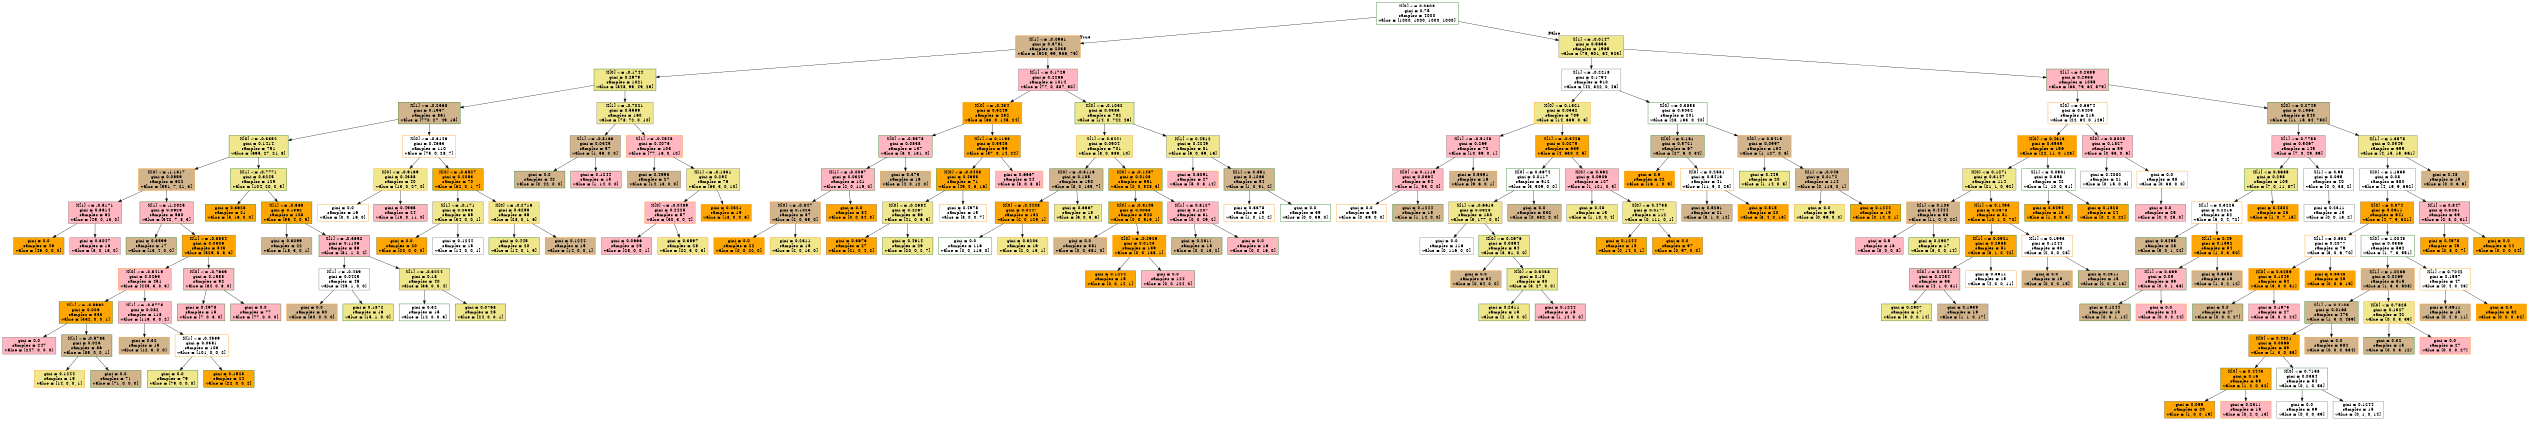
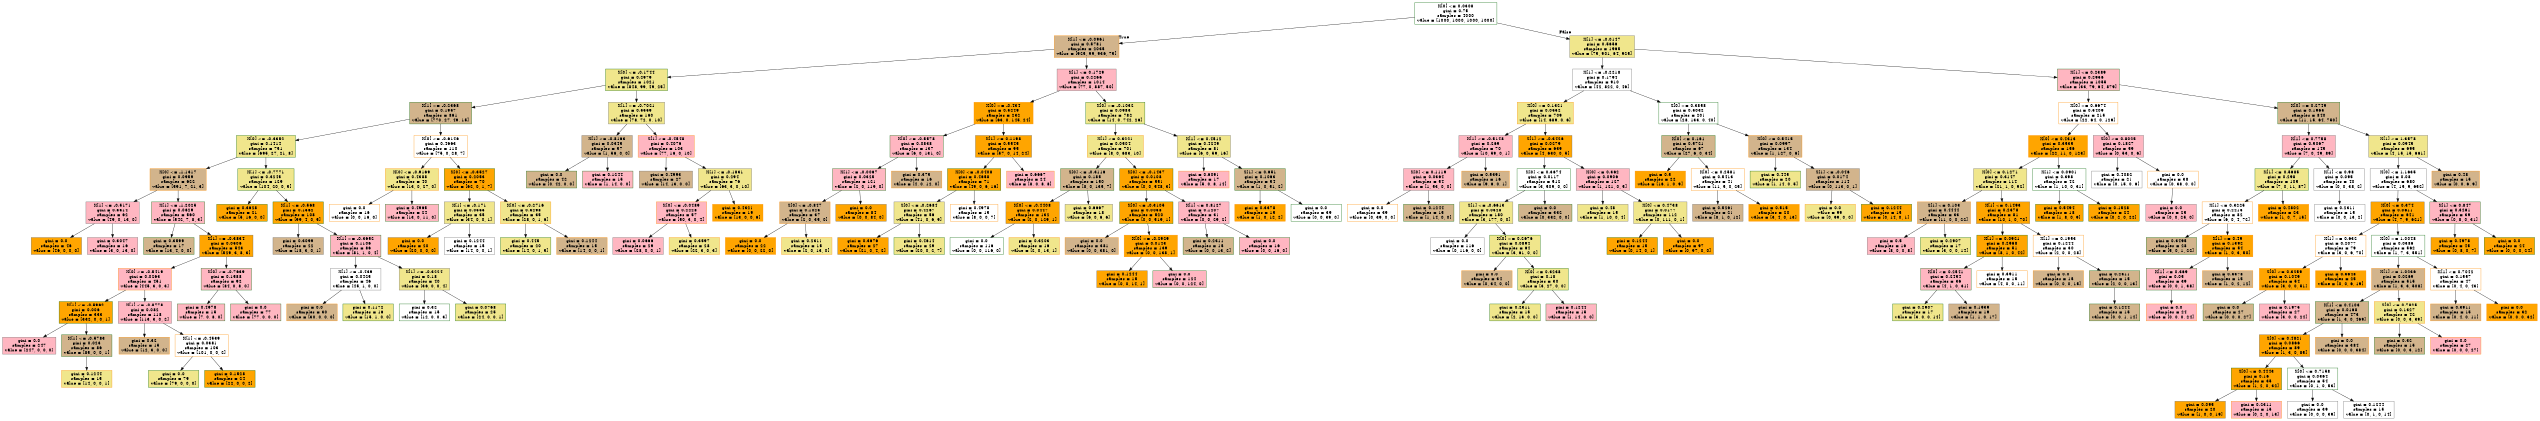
(1193, 180) -> (1204, 180)
(1249, 213) -> (1260, 213)
(1819, 213) -> (1830, 213)
(2217, 279) -> (2228, 279)
(2132, 296) -> (2115, 294)
(368, 312) -> (368, 312)
(116, 379) -> none
